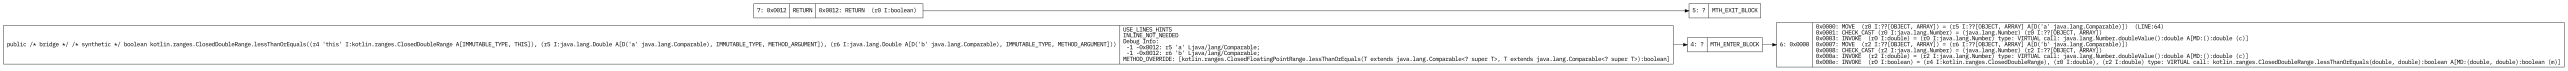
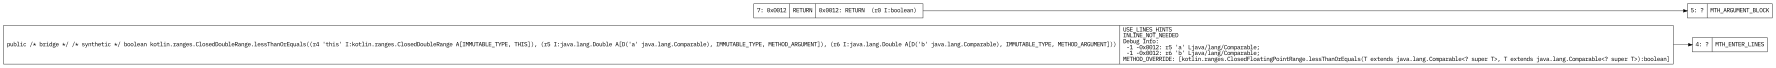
(1735, 11) -> (1740, 11)
(1735, 45) -> (1740, 45)
(2170, 45) -> none
